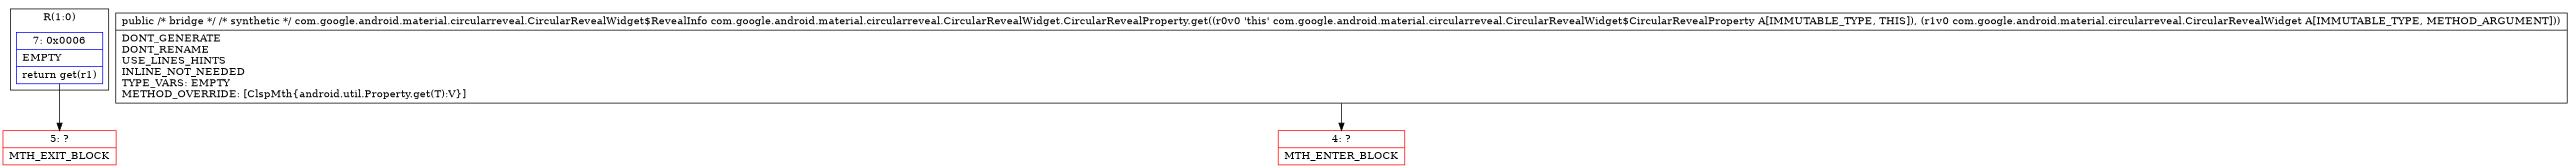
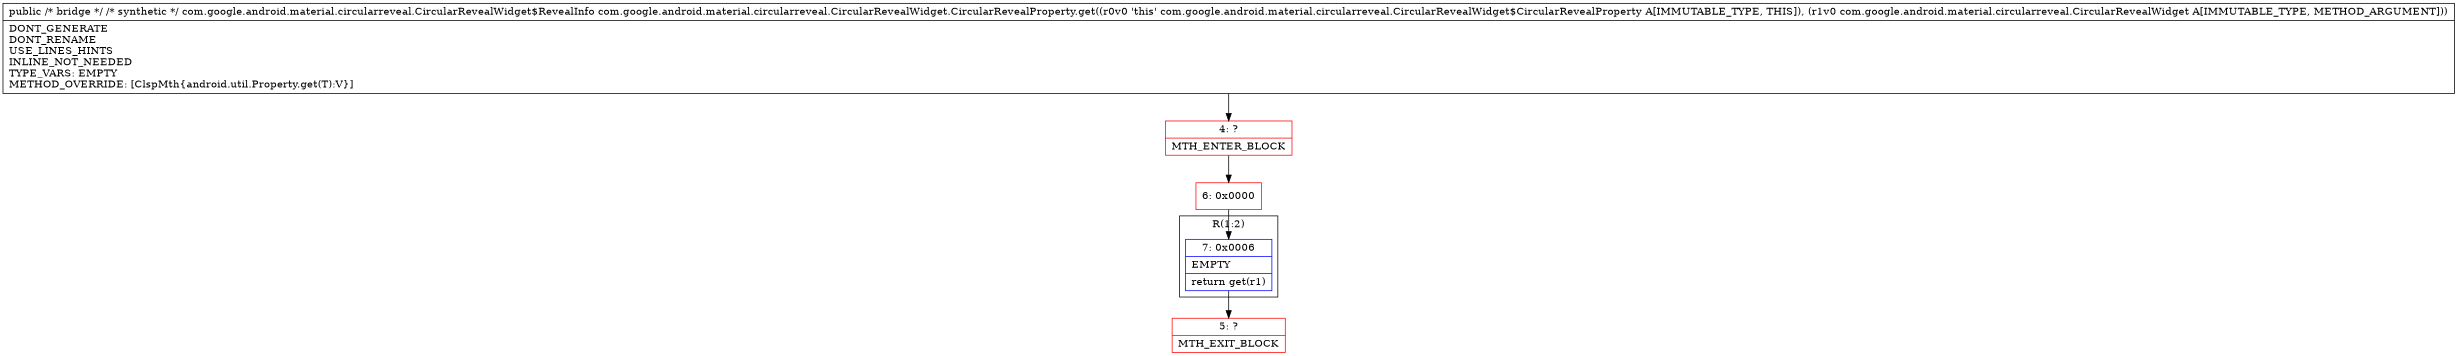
(60, 17) -> (1229, 224)
none -> (1229, 196)
